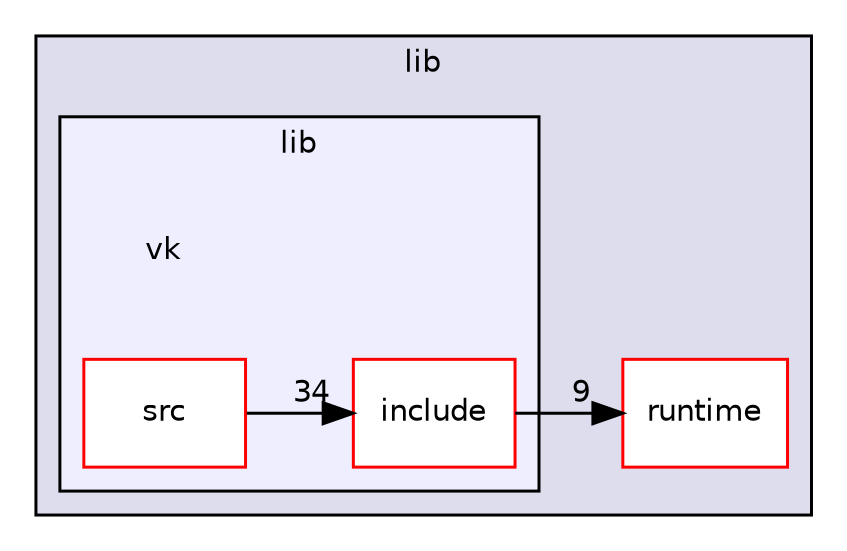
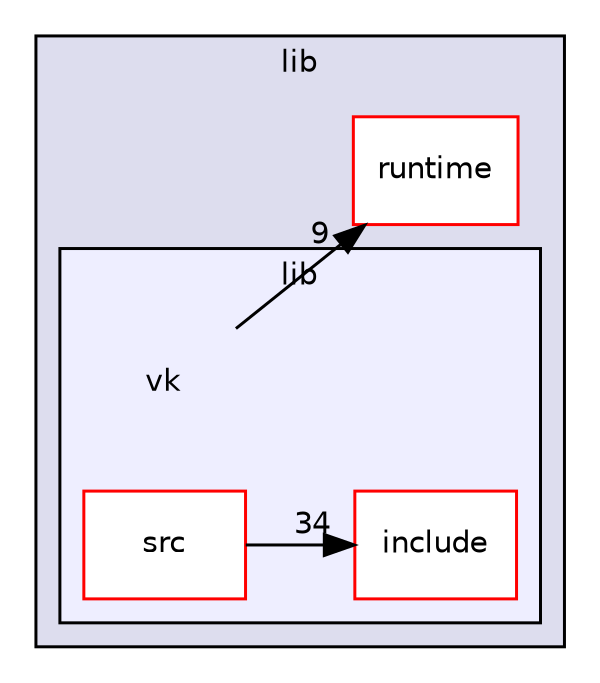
(558, 413) -> (288, 287)
